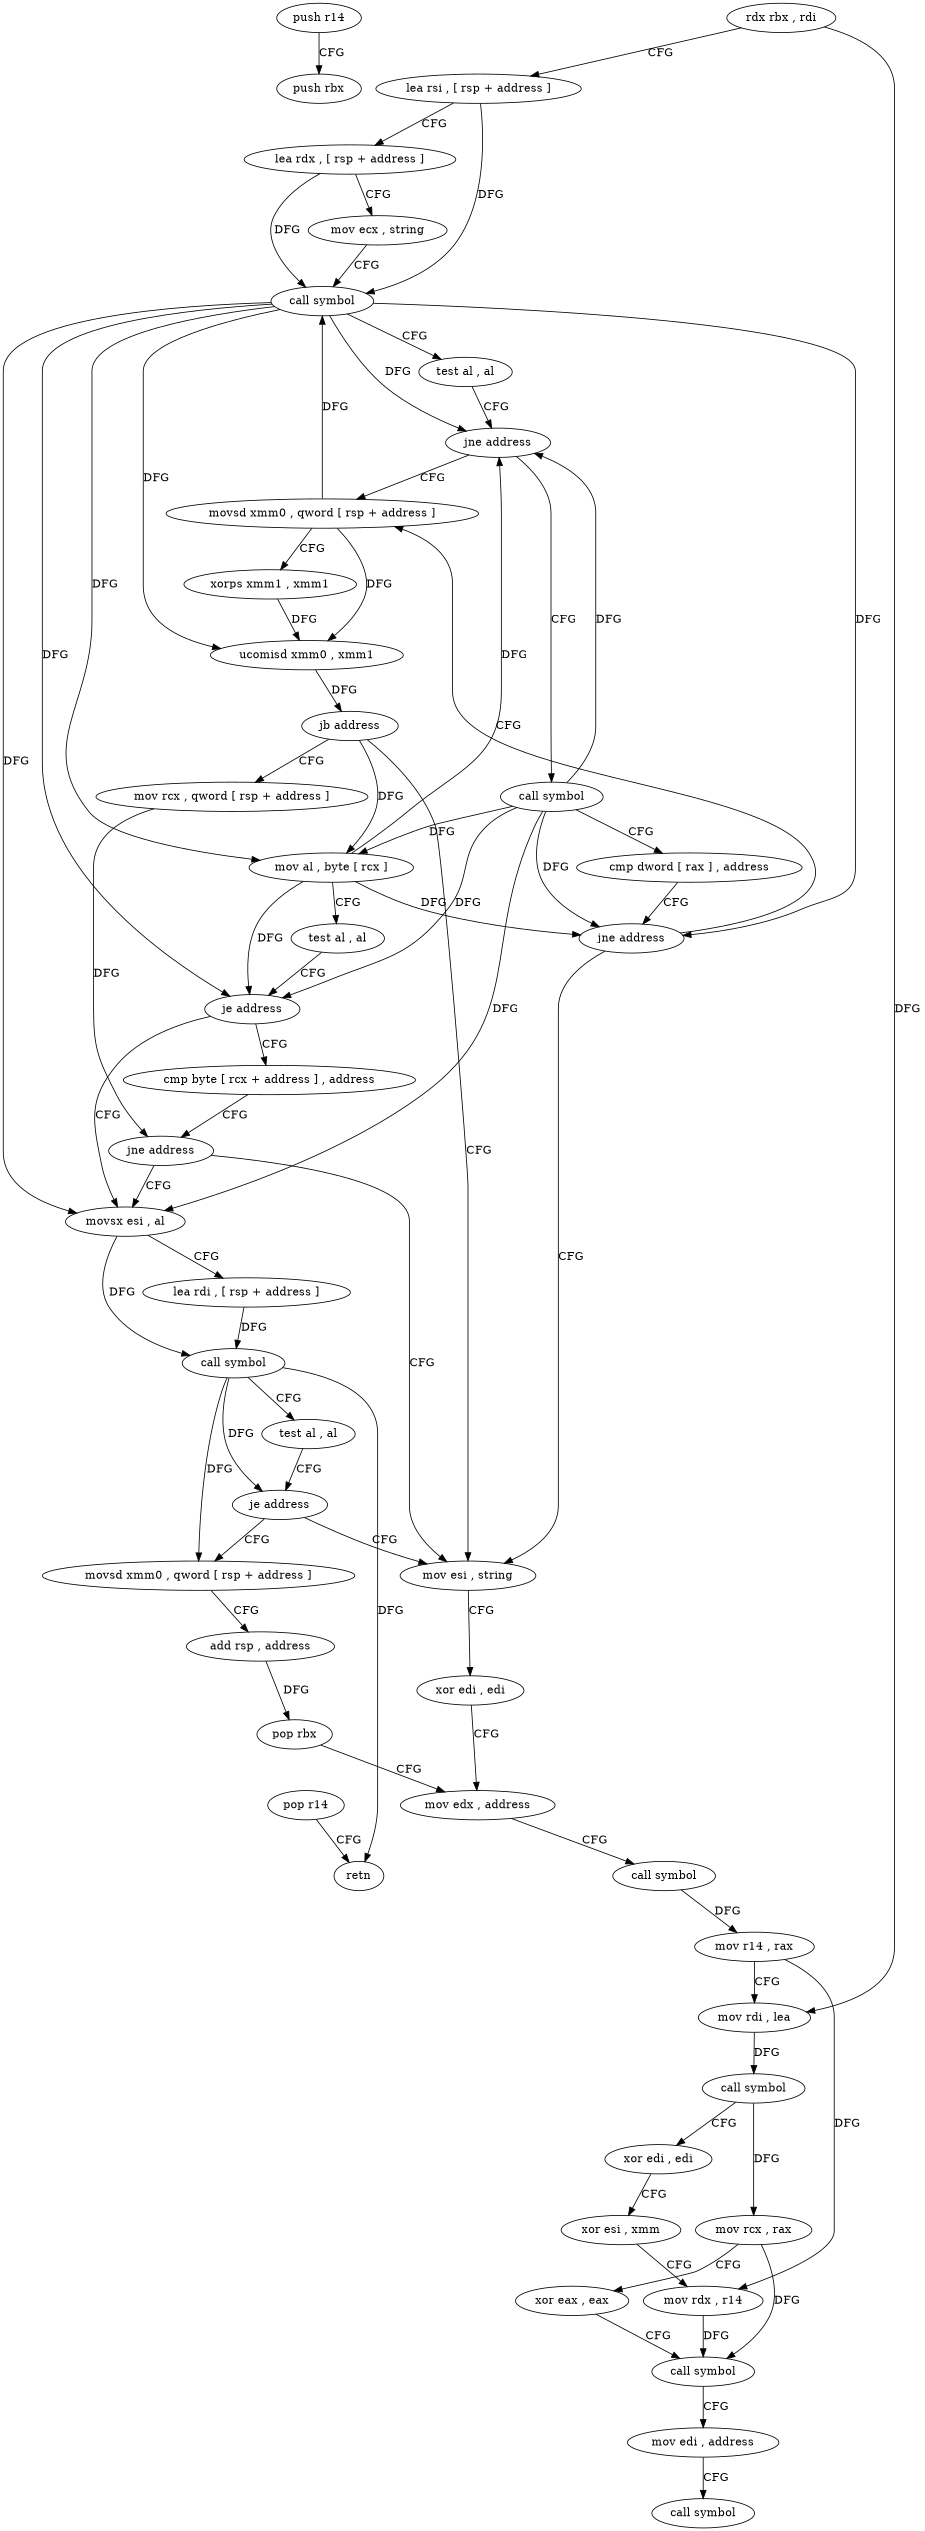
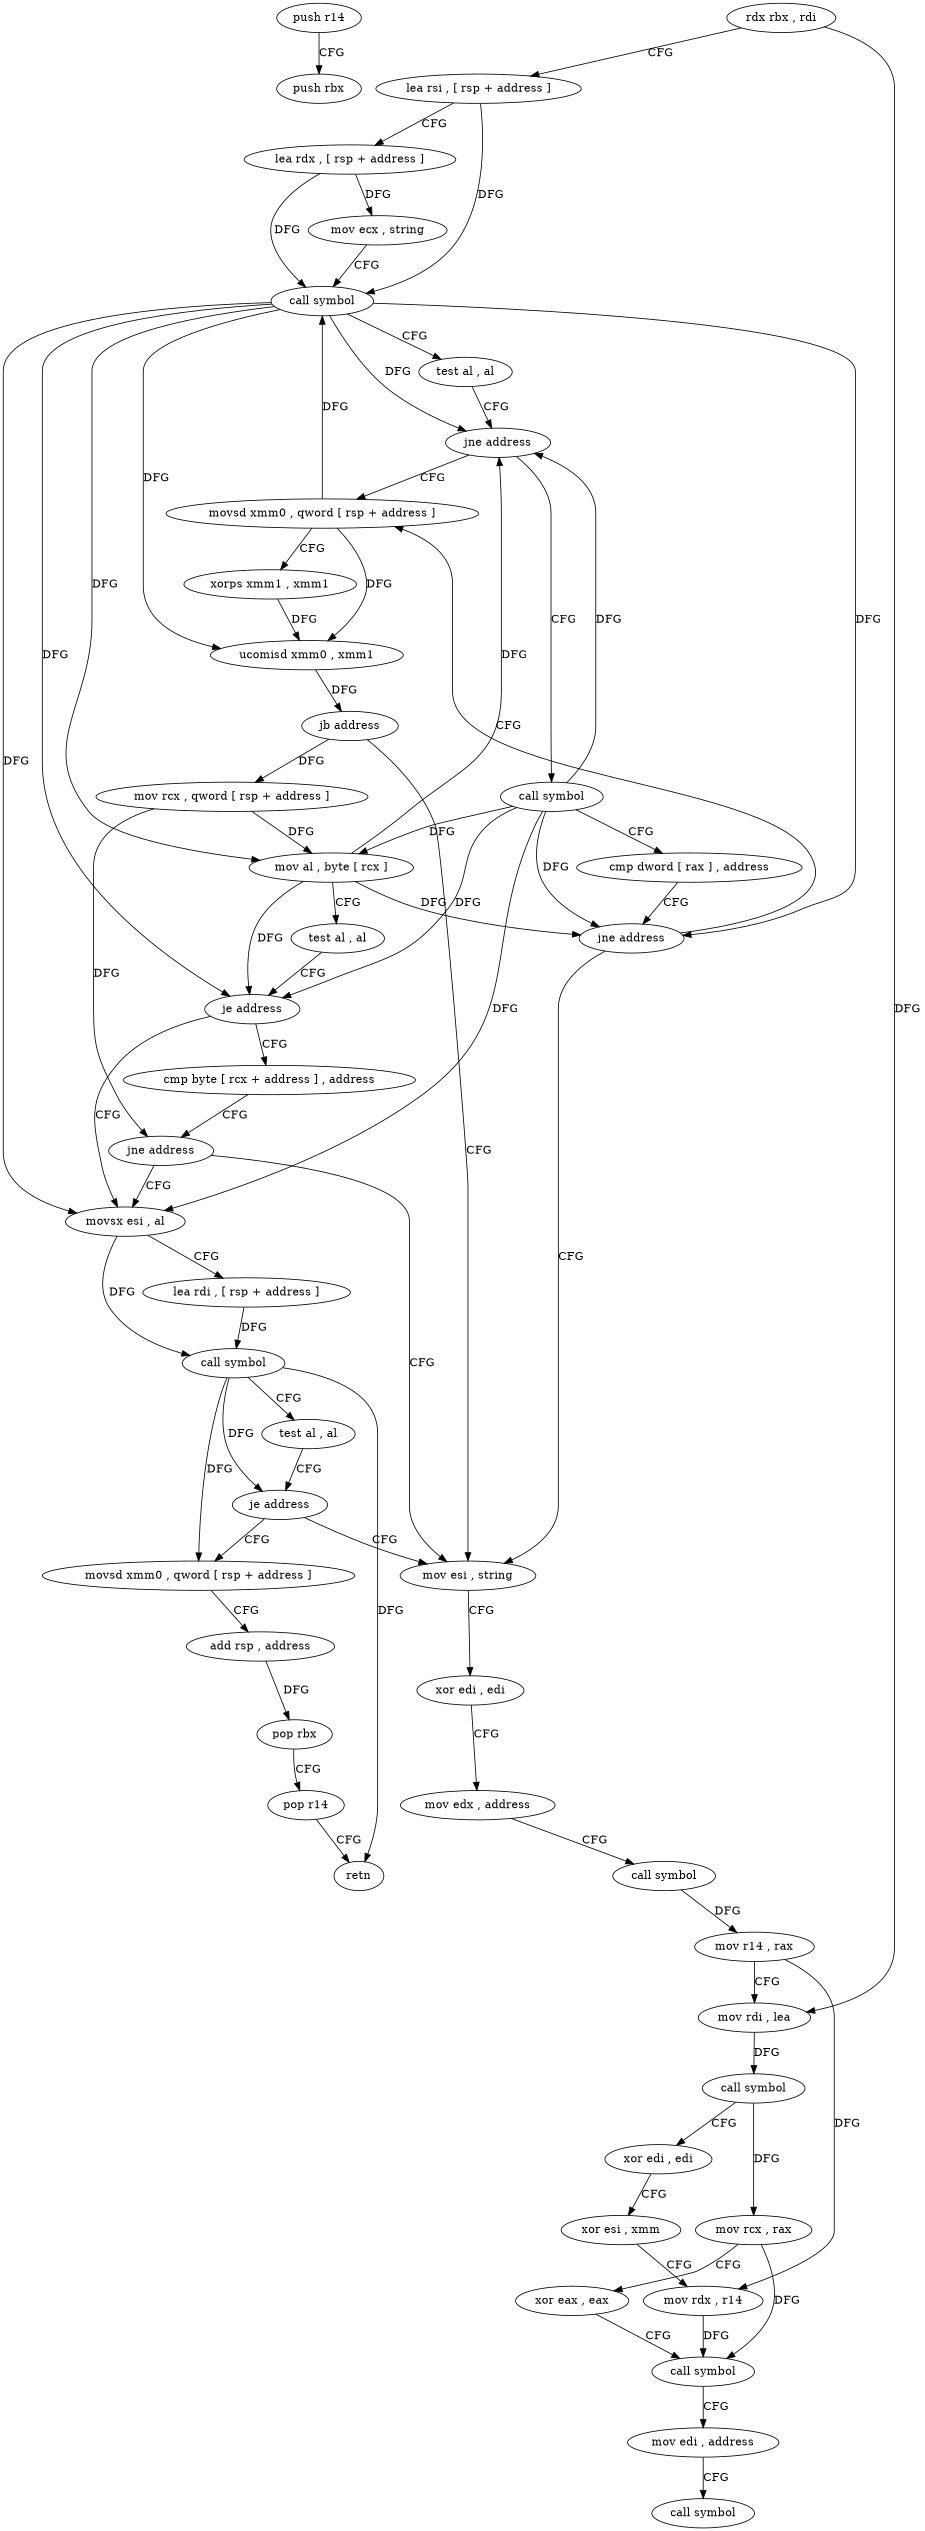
(378, 195) -> (378, 195)
(312, 761) -> (312, 761)
(378, 795) -> (278, 830)
(385, 1769) -> (294, 1766)
